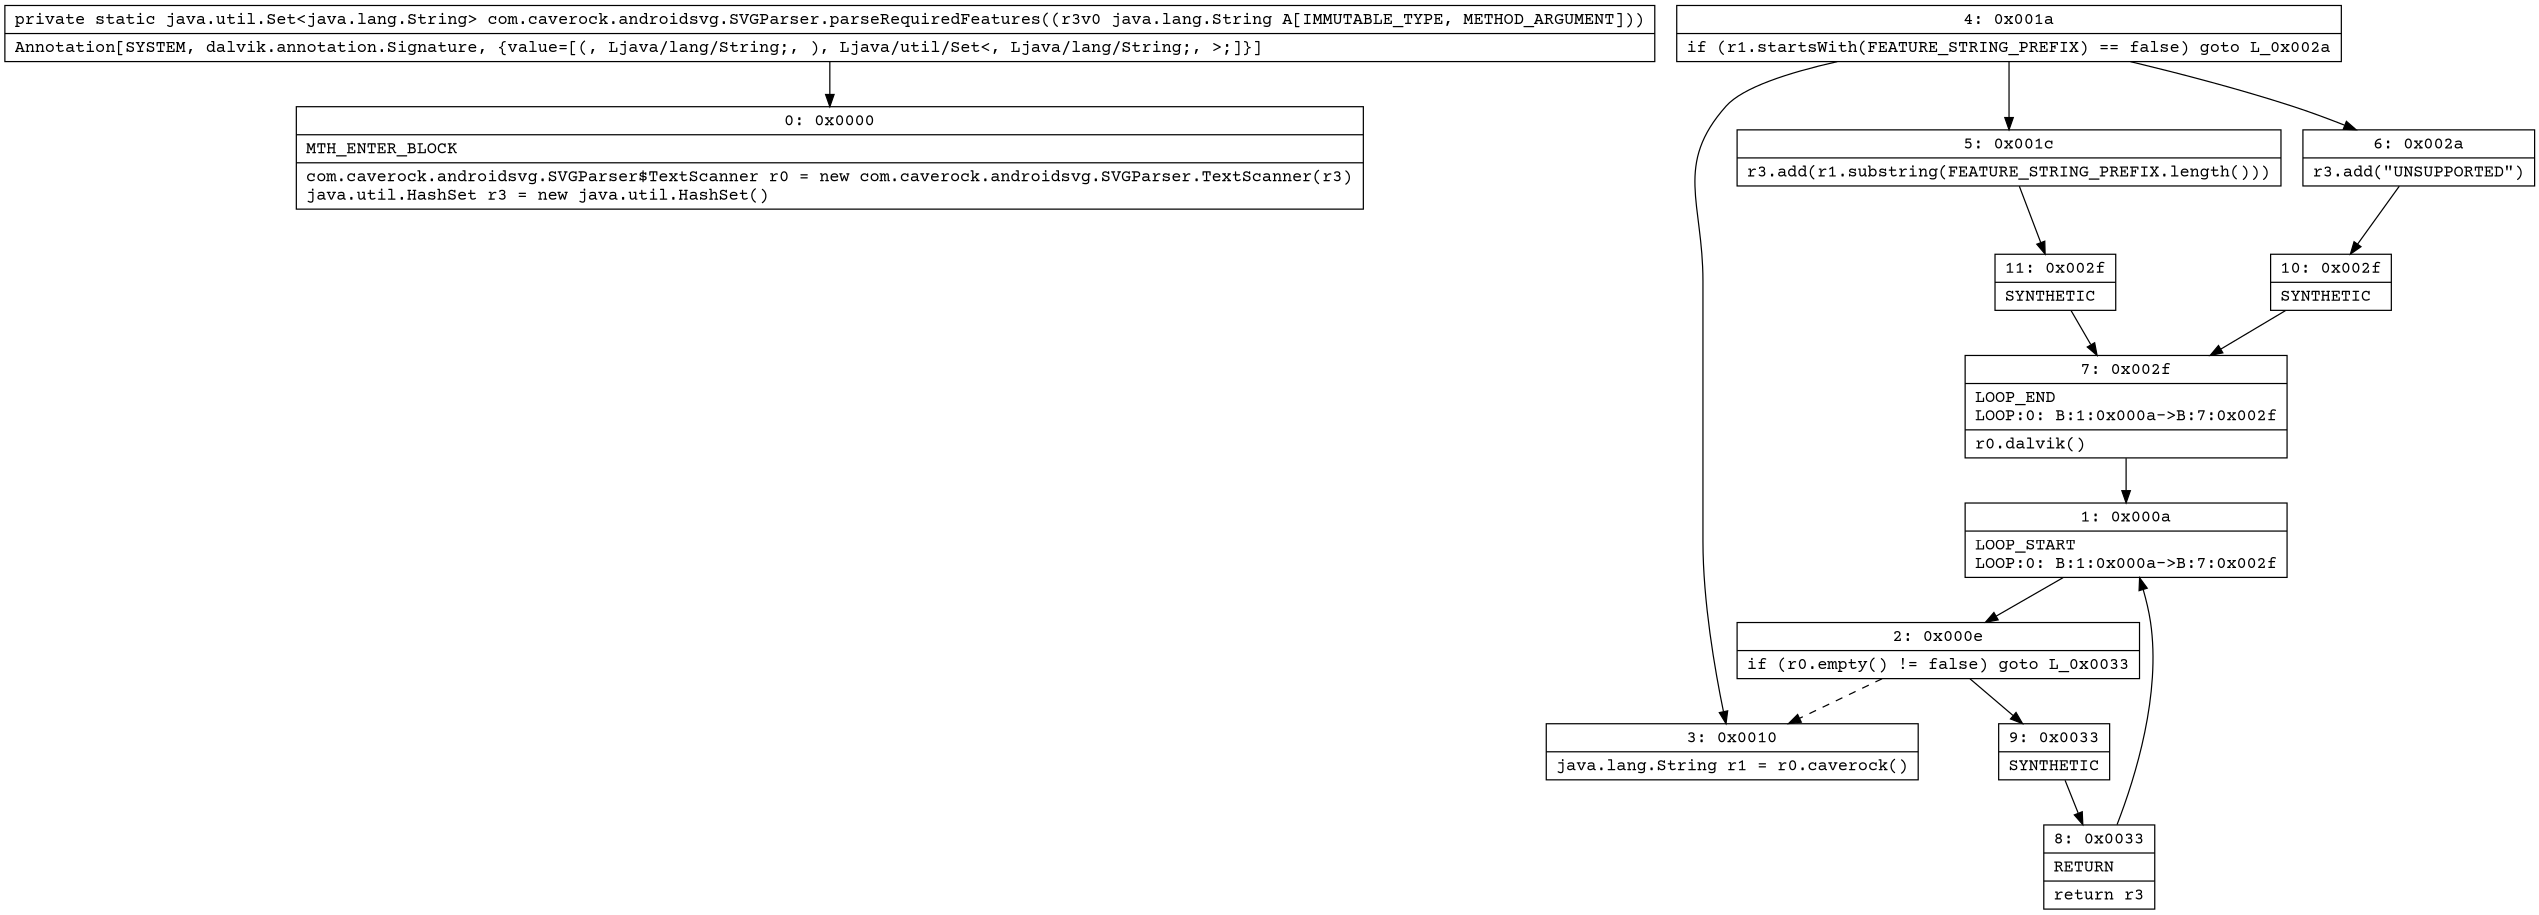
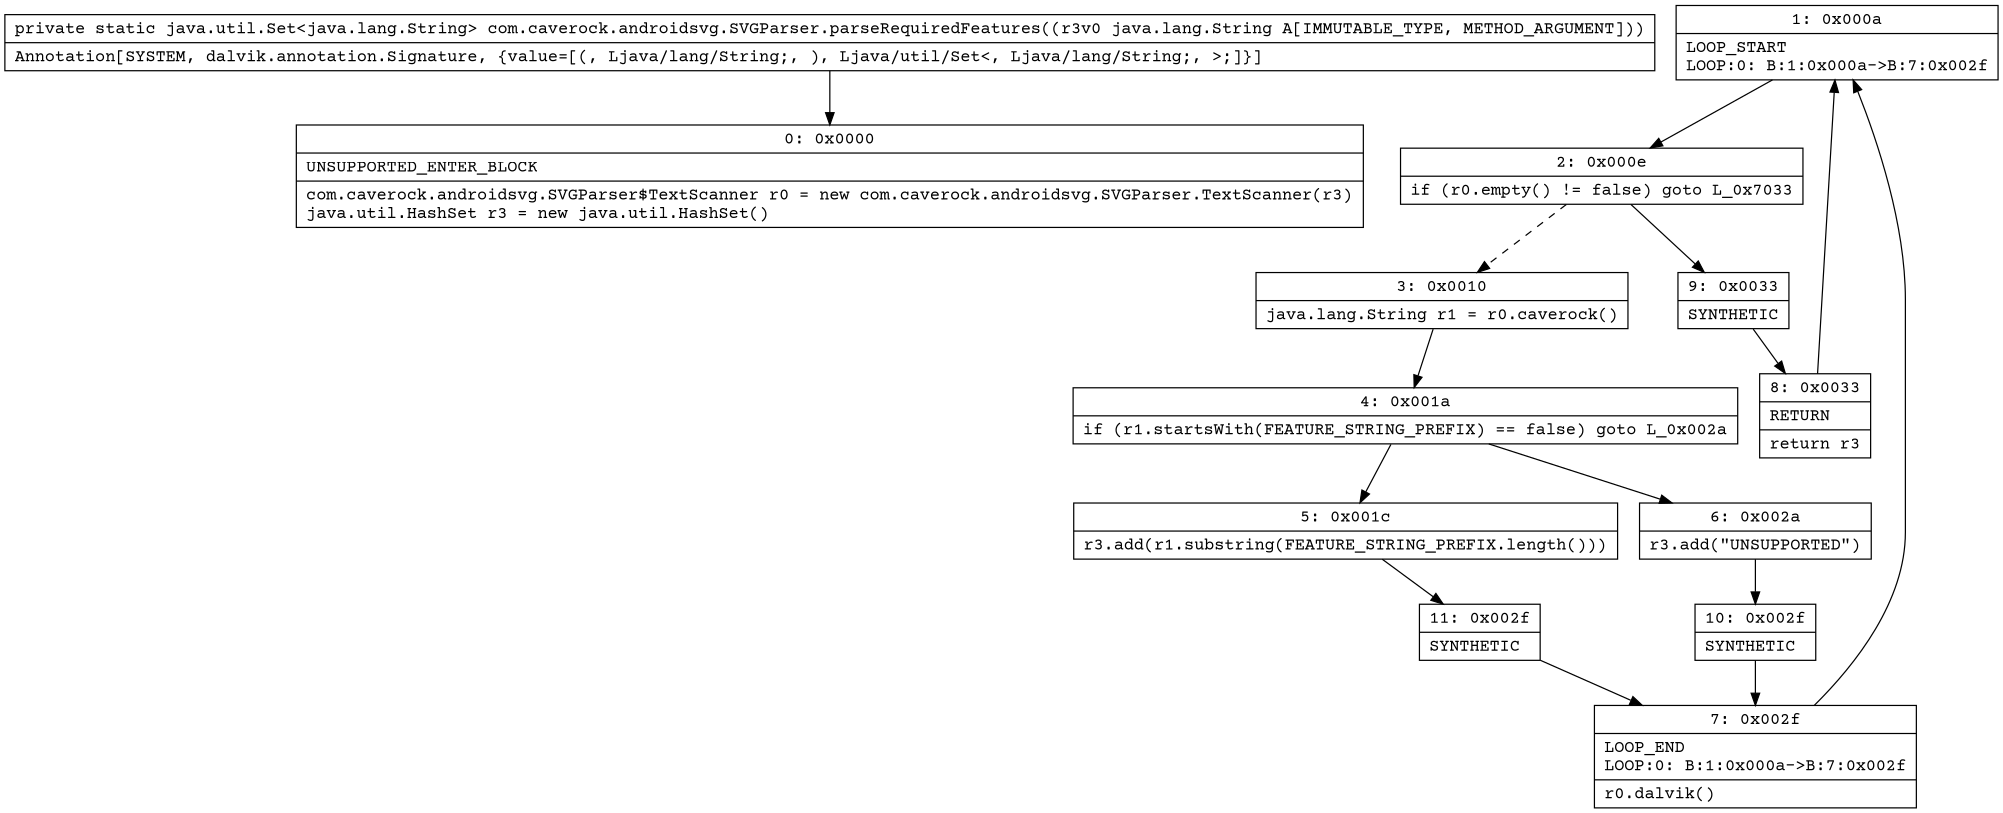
(382, 148) -> (422, 166)
(1703, 345) -> (1426, 352)
(1938, 664) -> (1602, 190)
